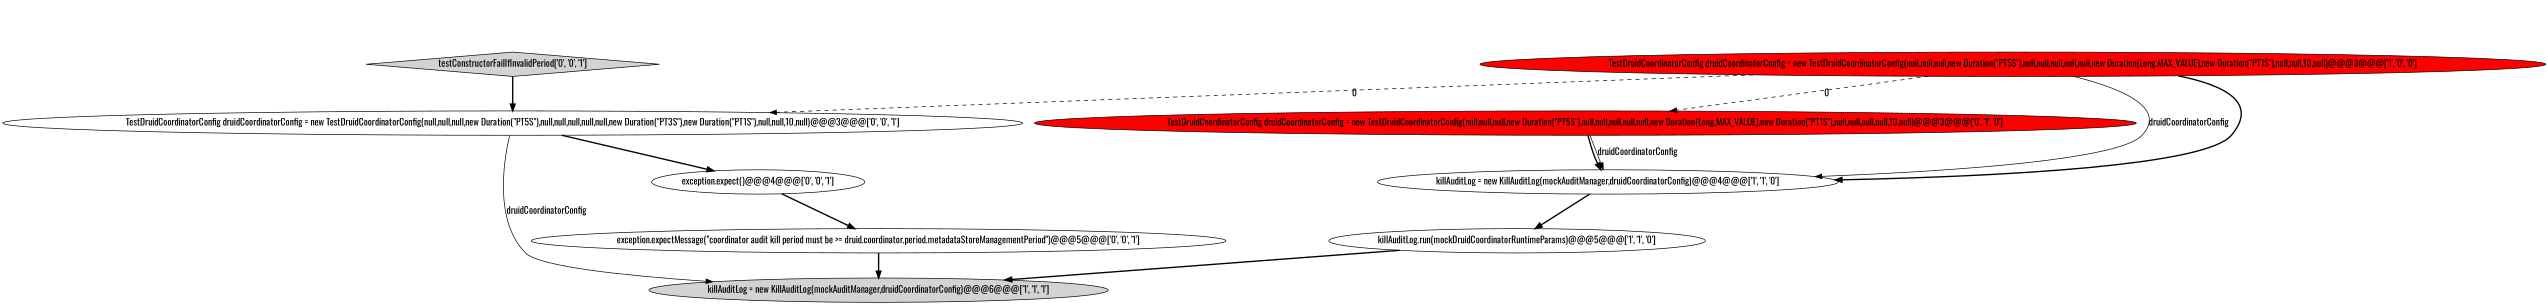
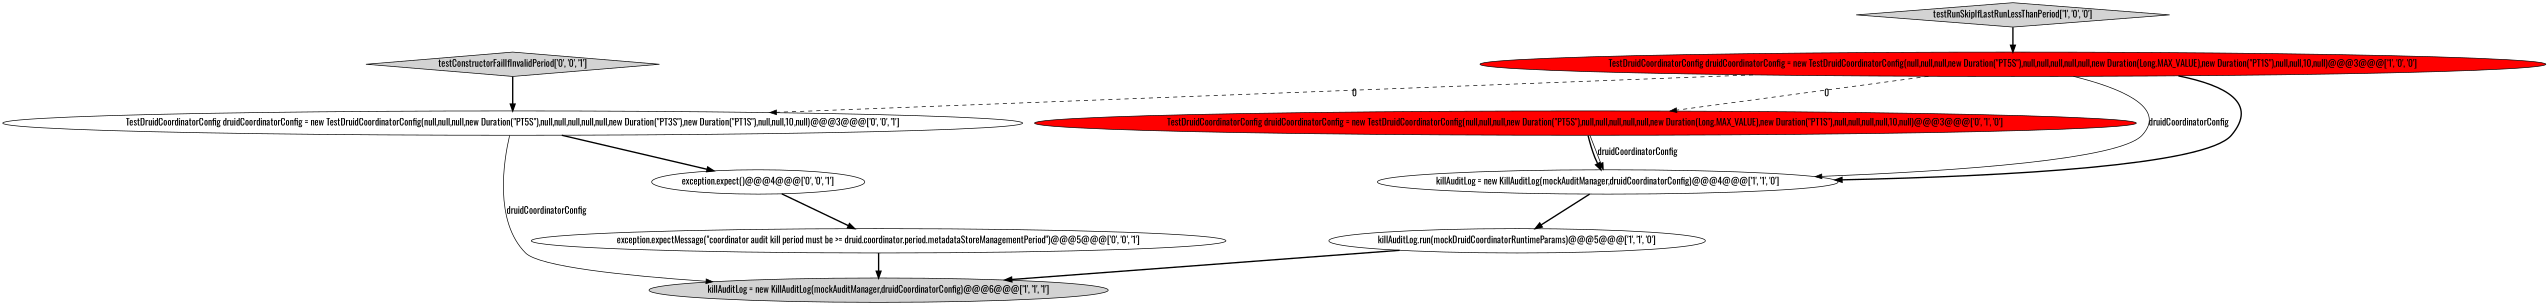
none -> (2013, 15)
